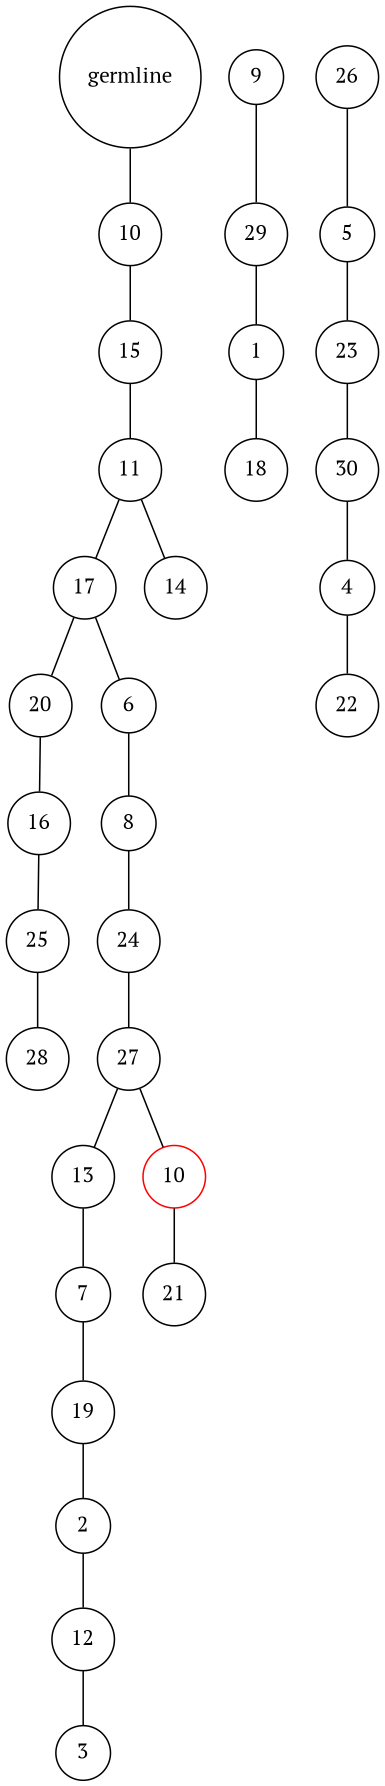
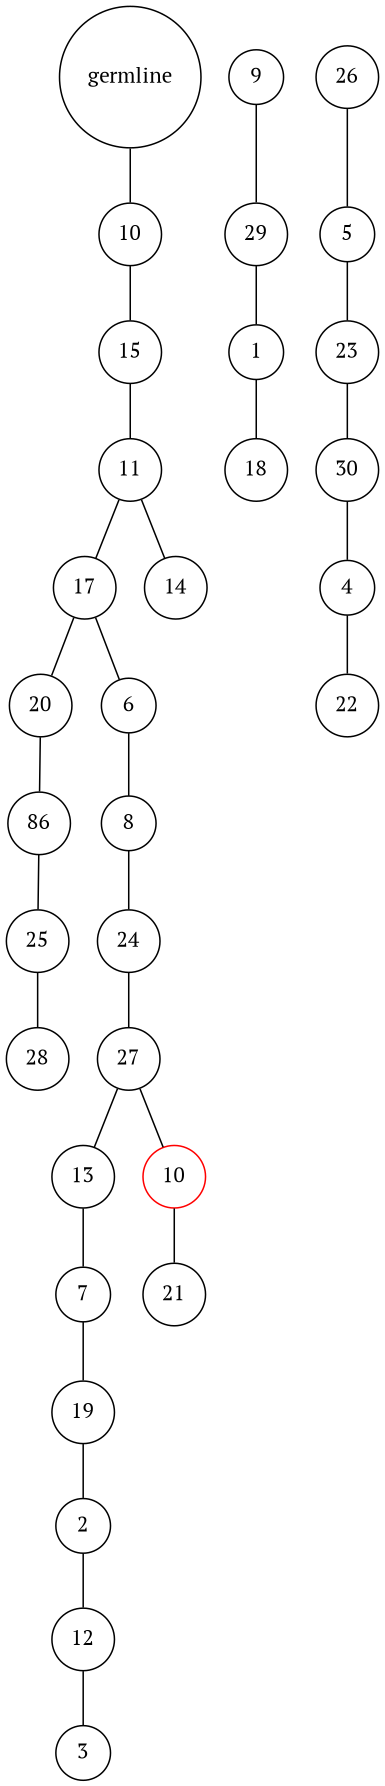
(39, 823) -> (39, 823)
